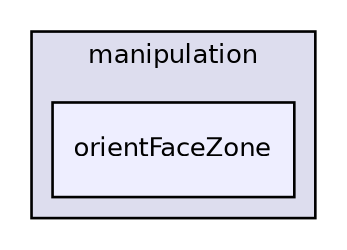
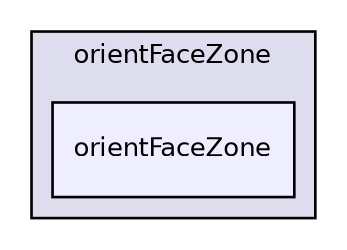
(173, 56) -> (173, 56)
